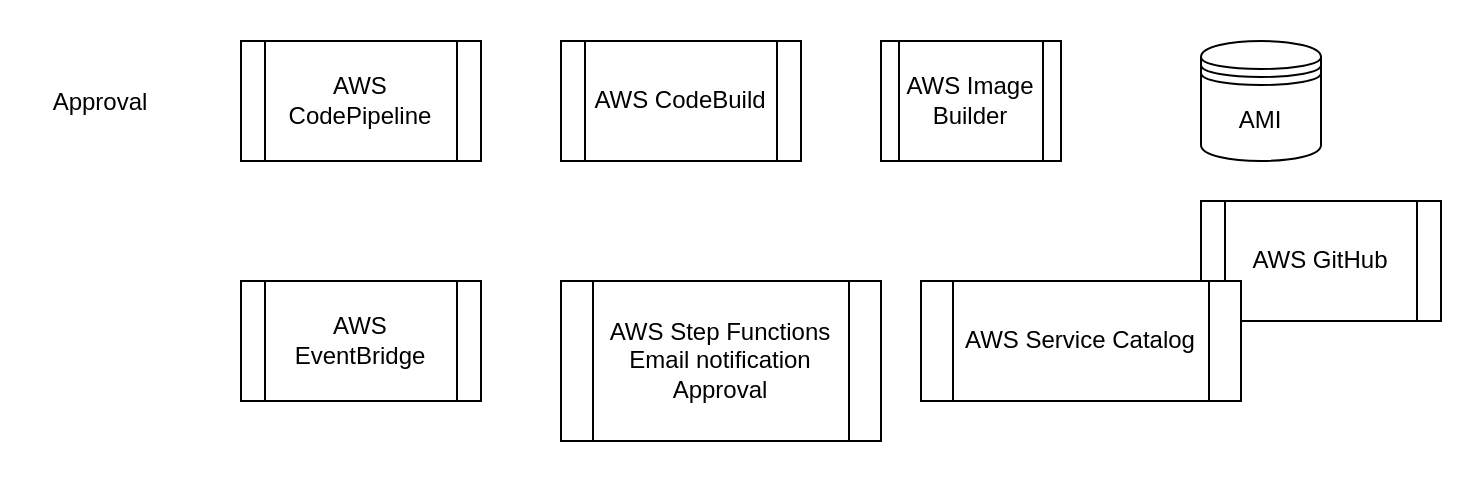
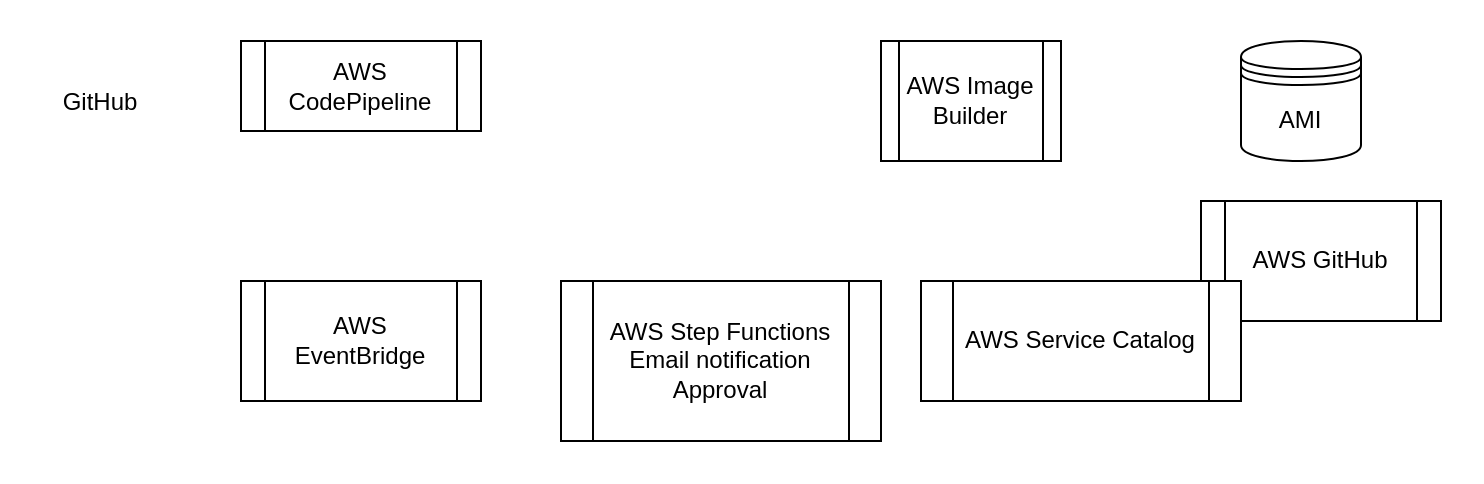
(361, 101) -> (361, 86)
(681, 101) -> none
(1261, 101) -> (1301, 101)
(100, 102) -> (100, 102)
